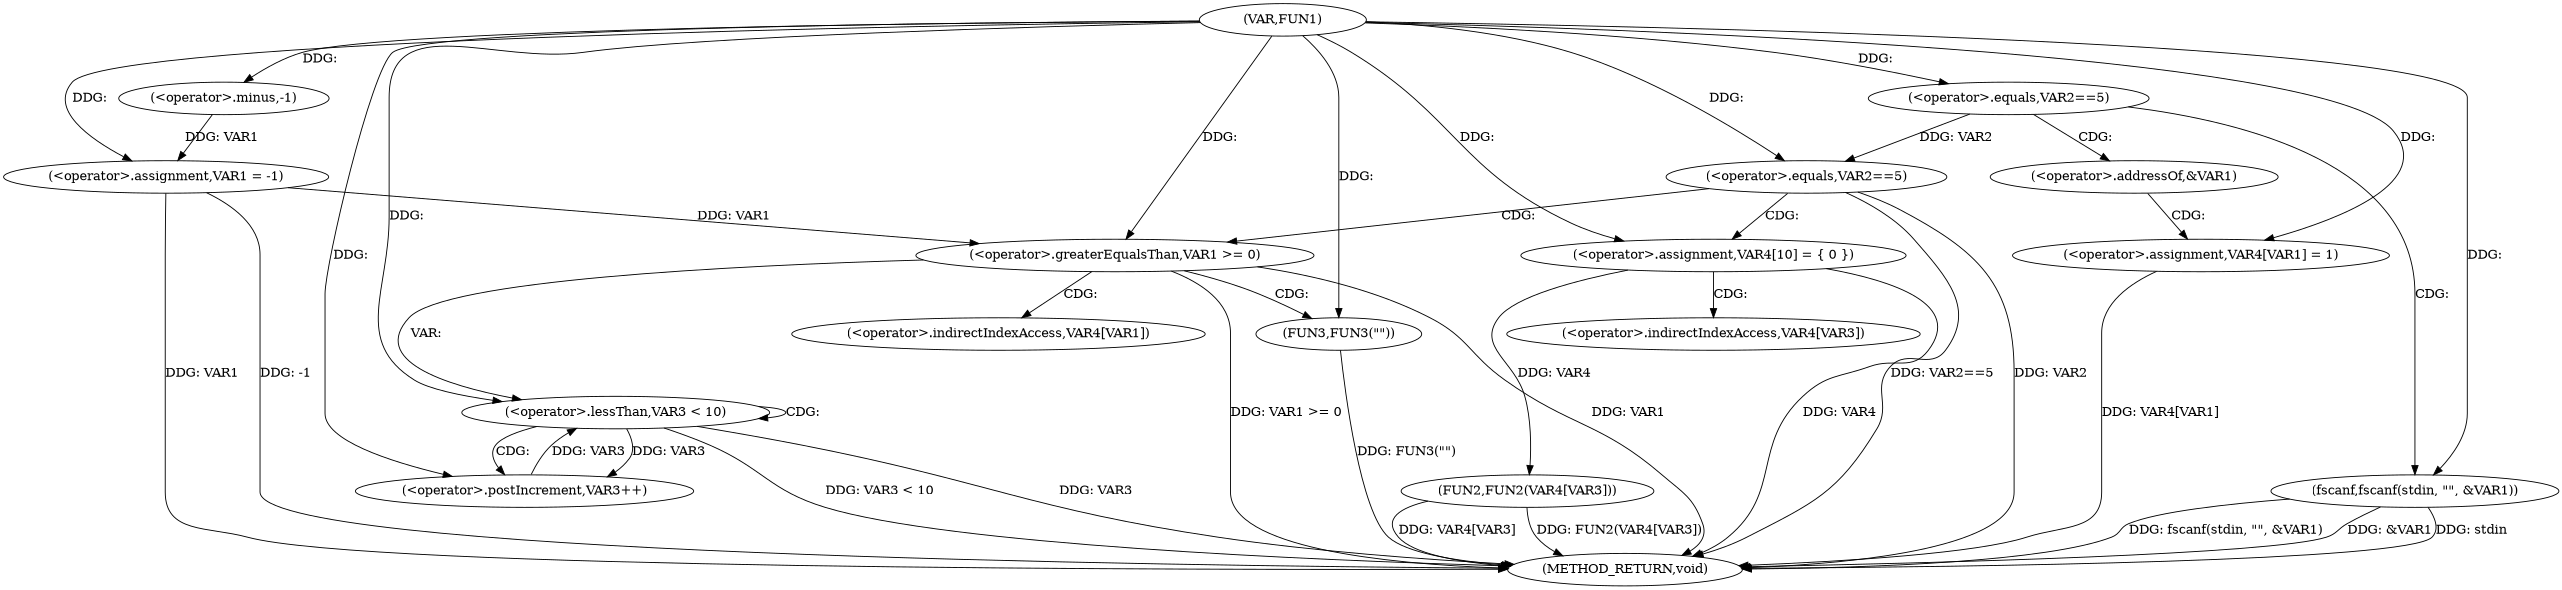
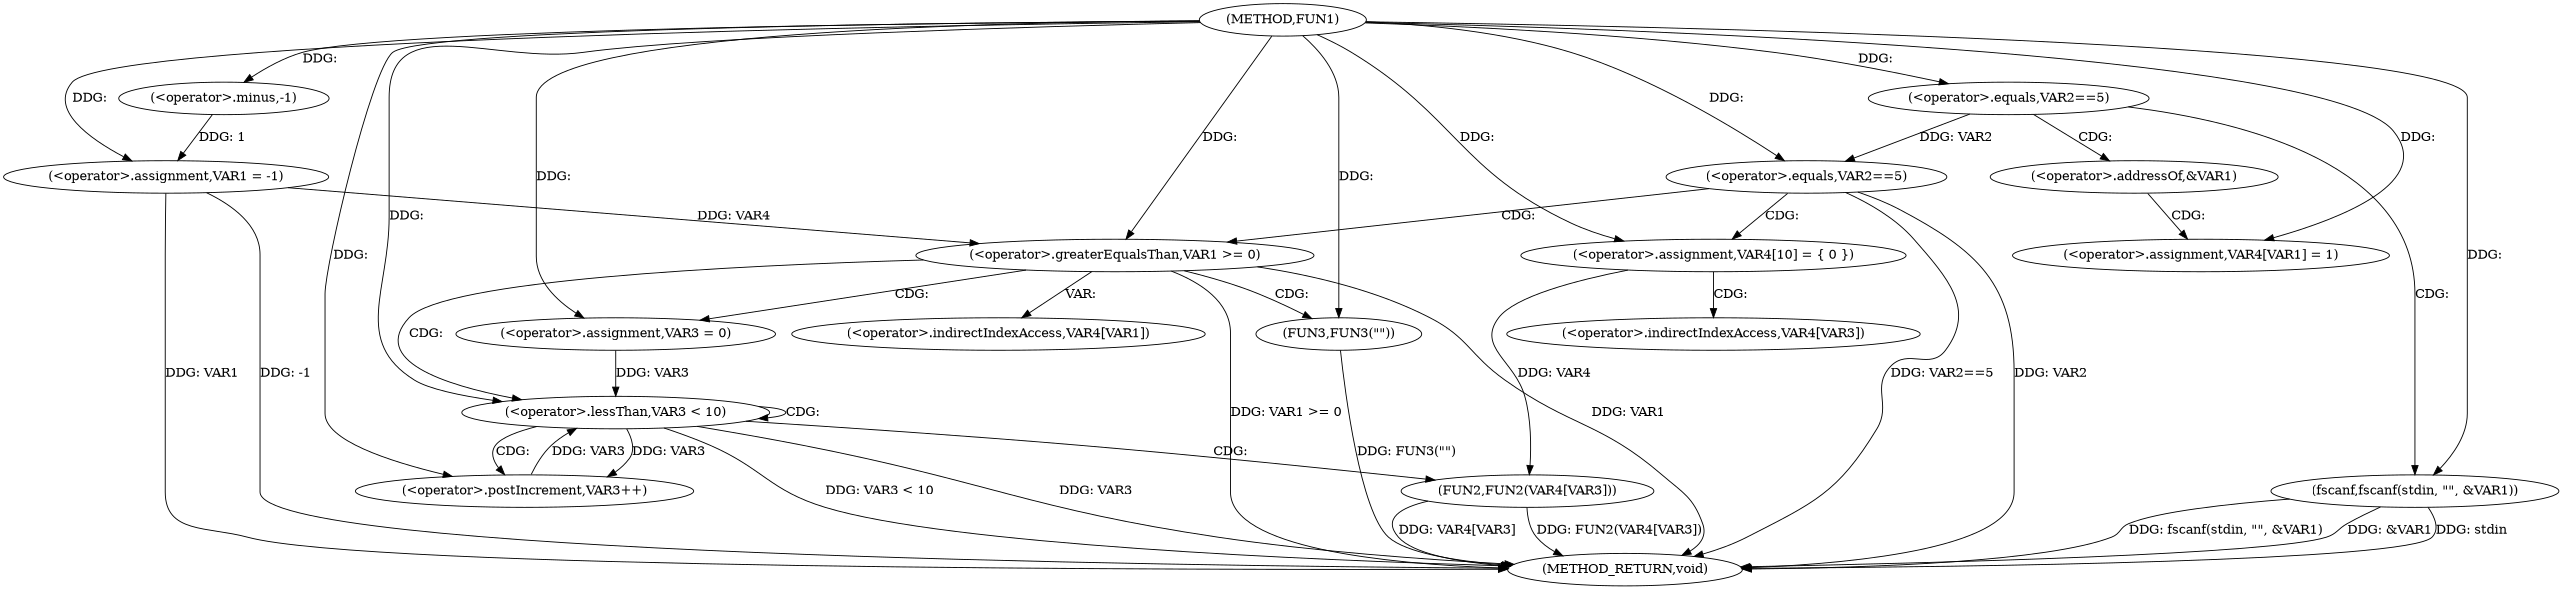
(1283, 20) -> (1283, 20)
(222, 138) -> (222, 138)
(734, 216) -> (734, 216)
(1083, 295) -> (1083, 295)
(428, 334) -> (428, 334)
none -> (616, 334)
(1847, 373) -> none
none -> (1086, 446)
(2057, 530) -> none
